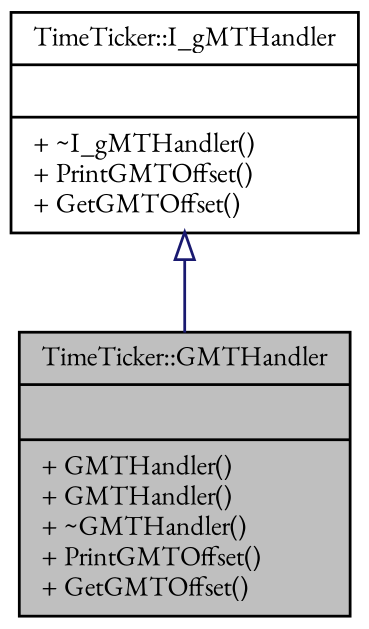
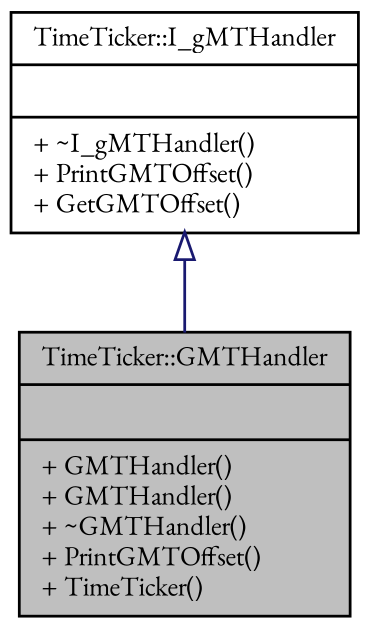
(146, 587) -> (123, 587)
